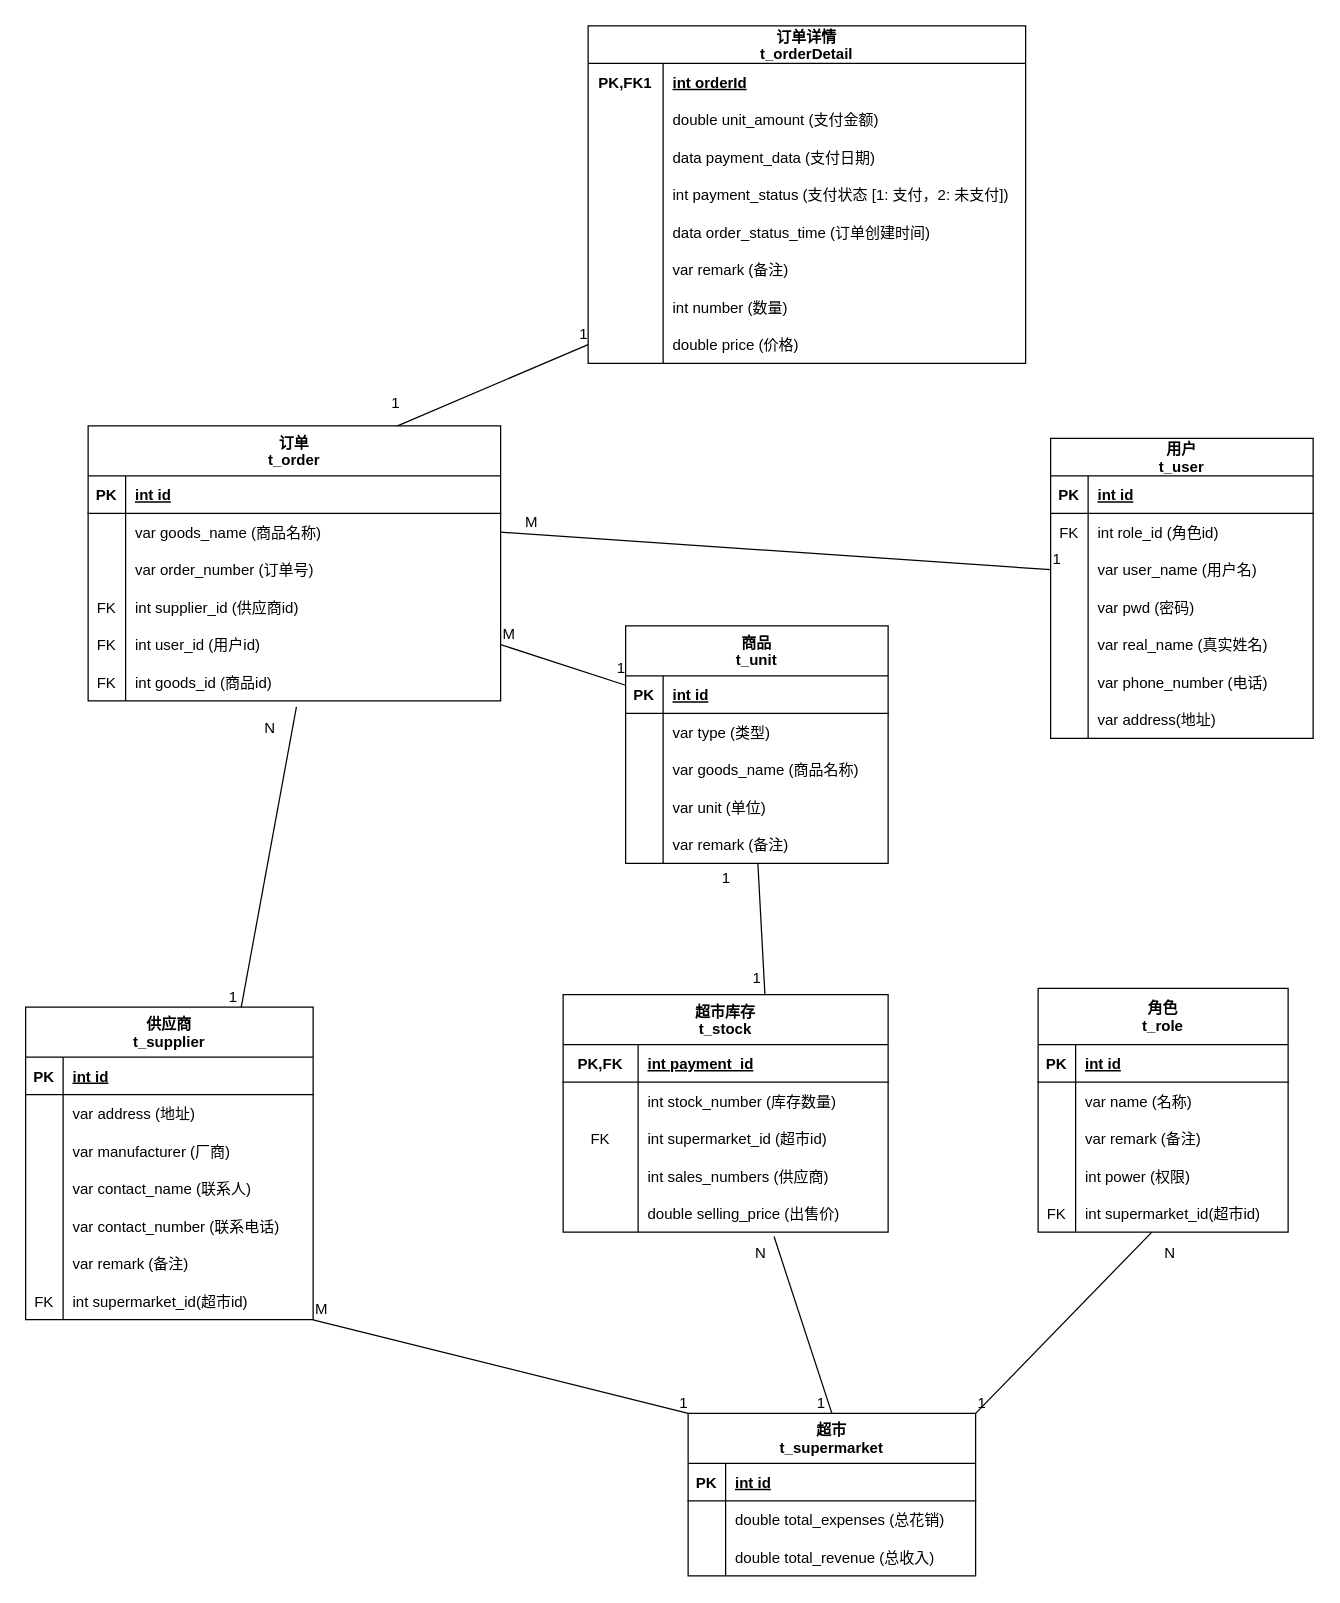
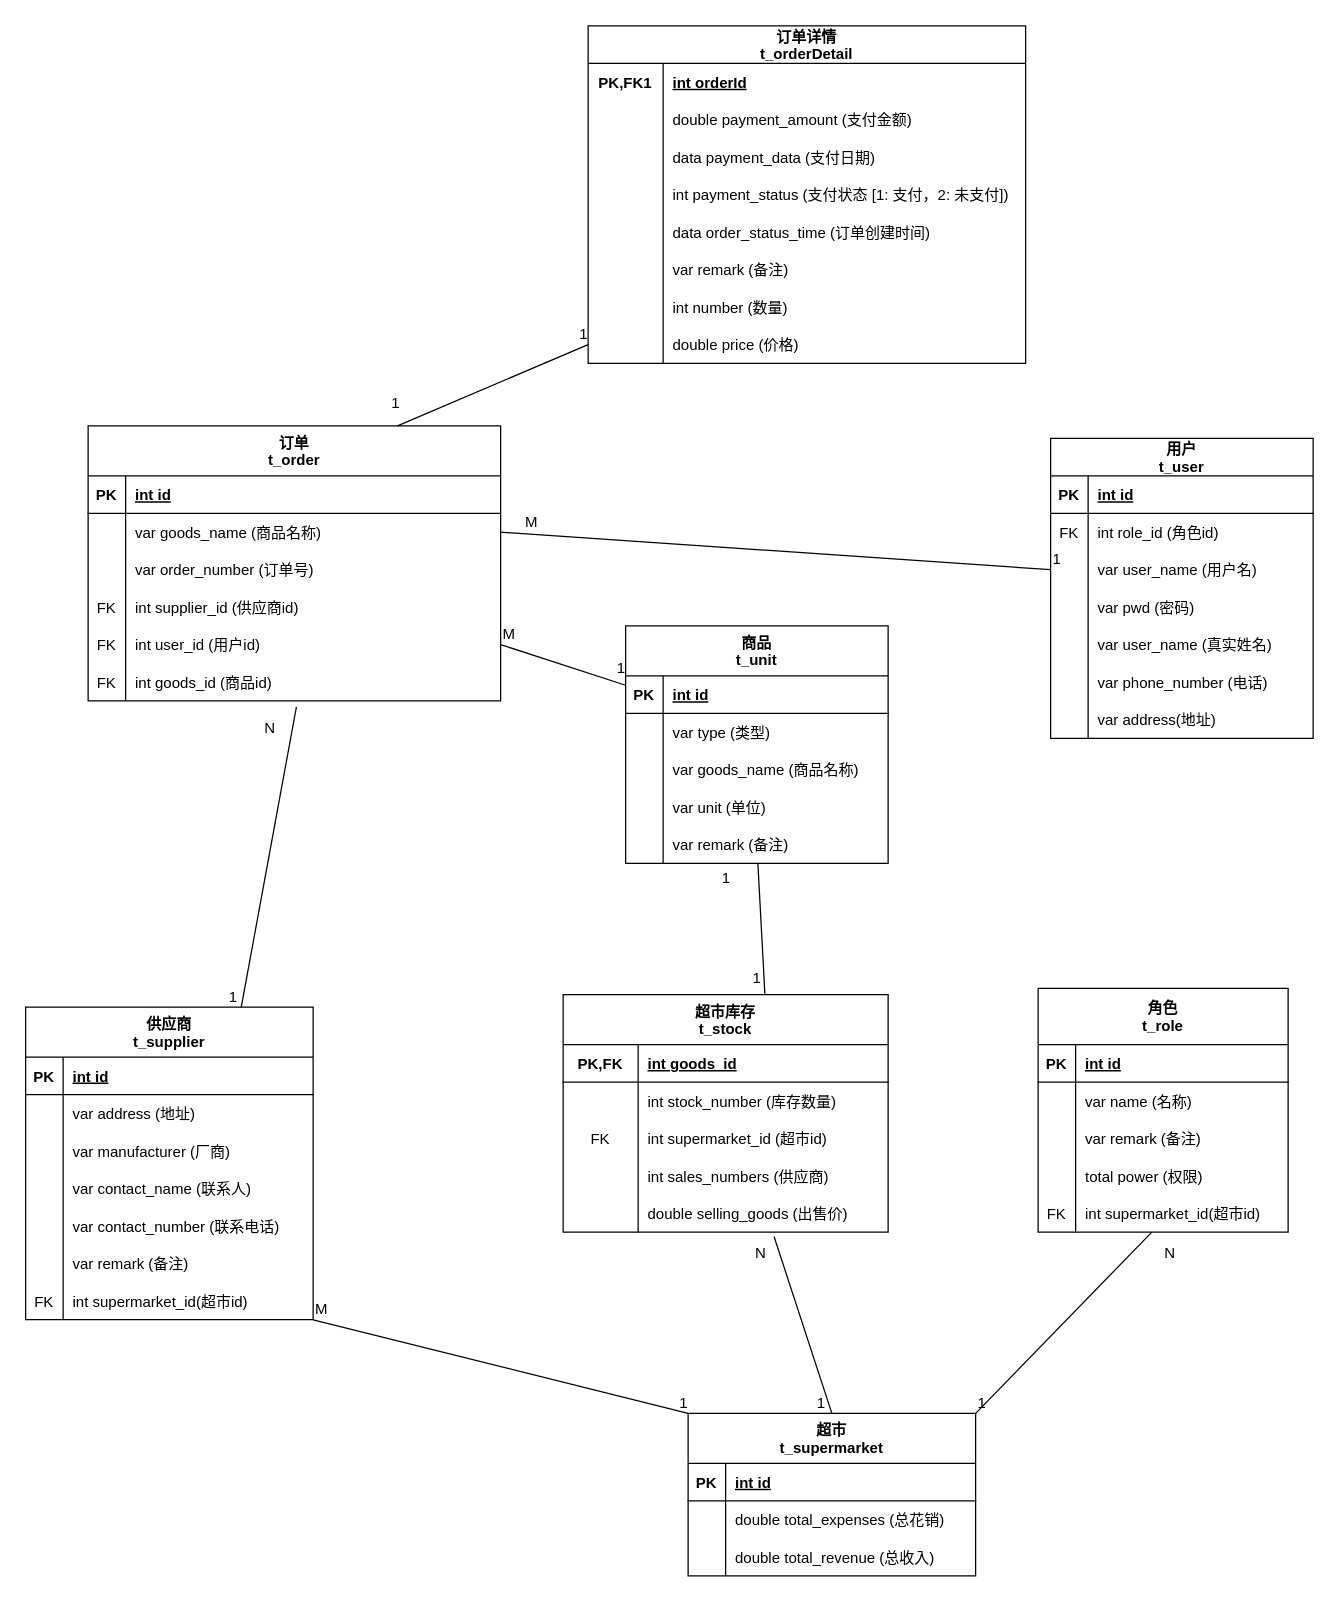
(783, 120) -> (797, 120)
(1189, 645) -> (1191, 645)
(700, 1064) -> (692, 1064)
(1145, 1176) -> (1153, 1176)
(753, 1214) -> (755, 1214)
